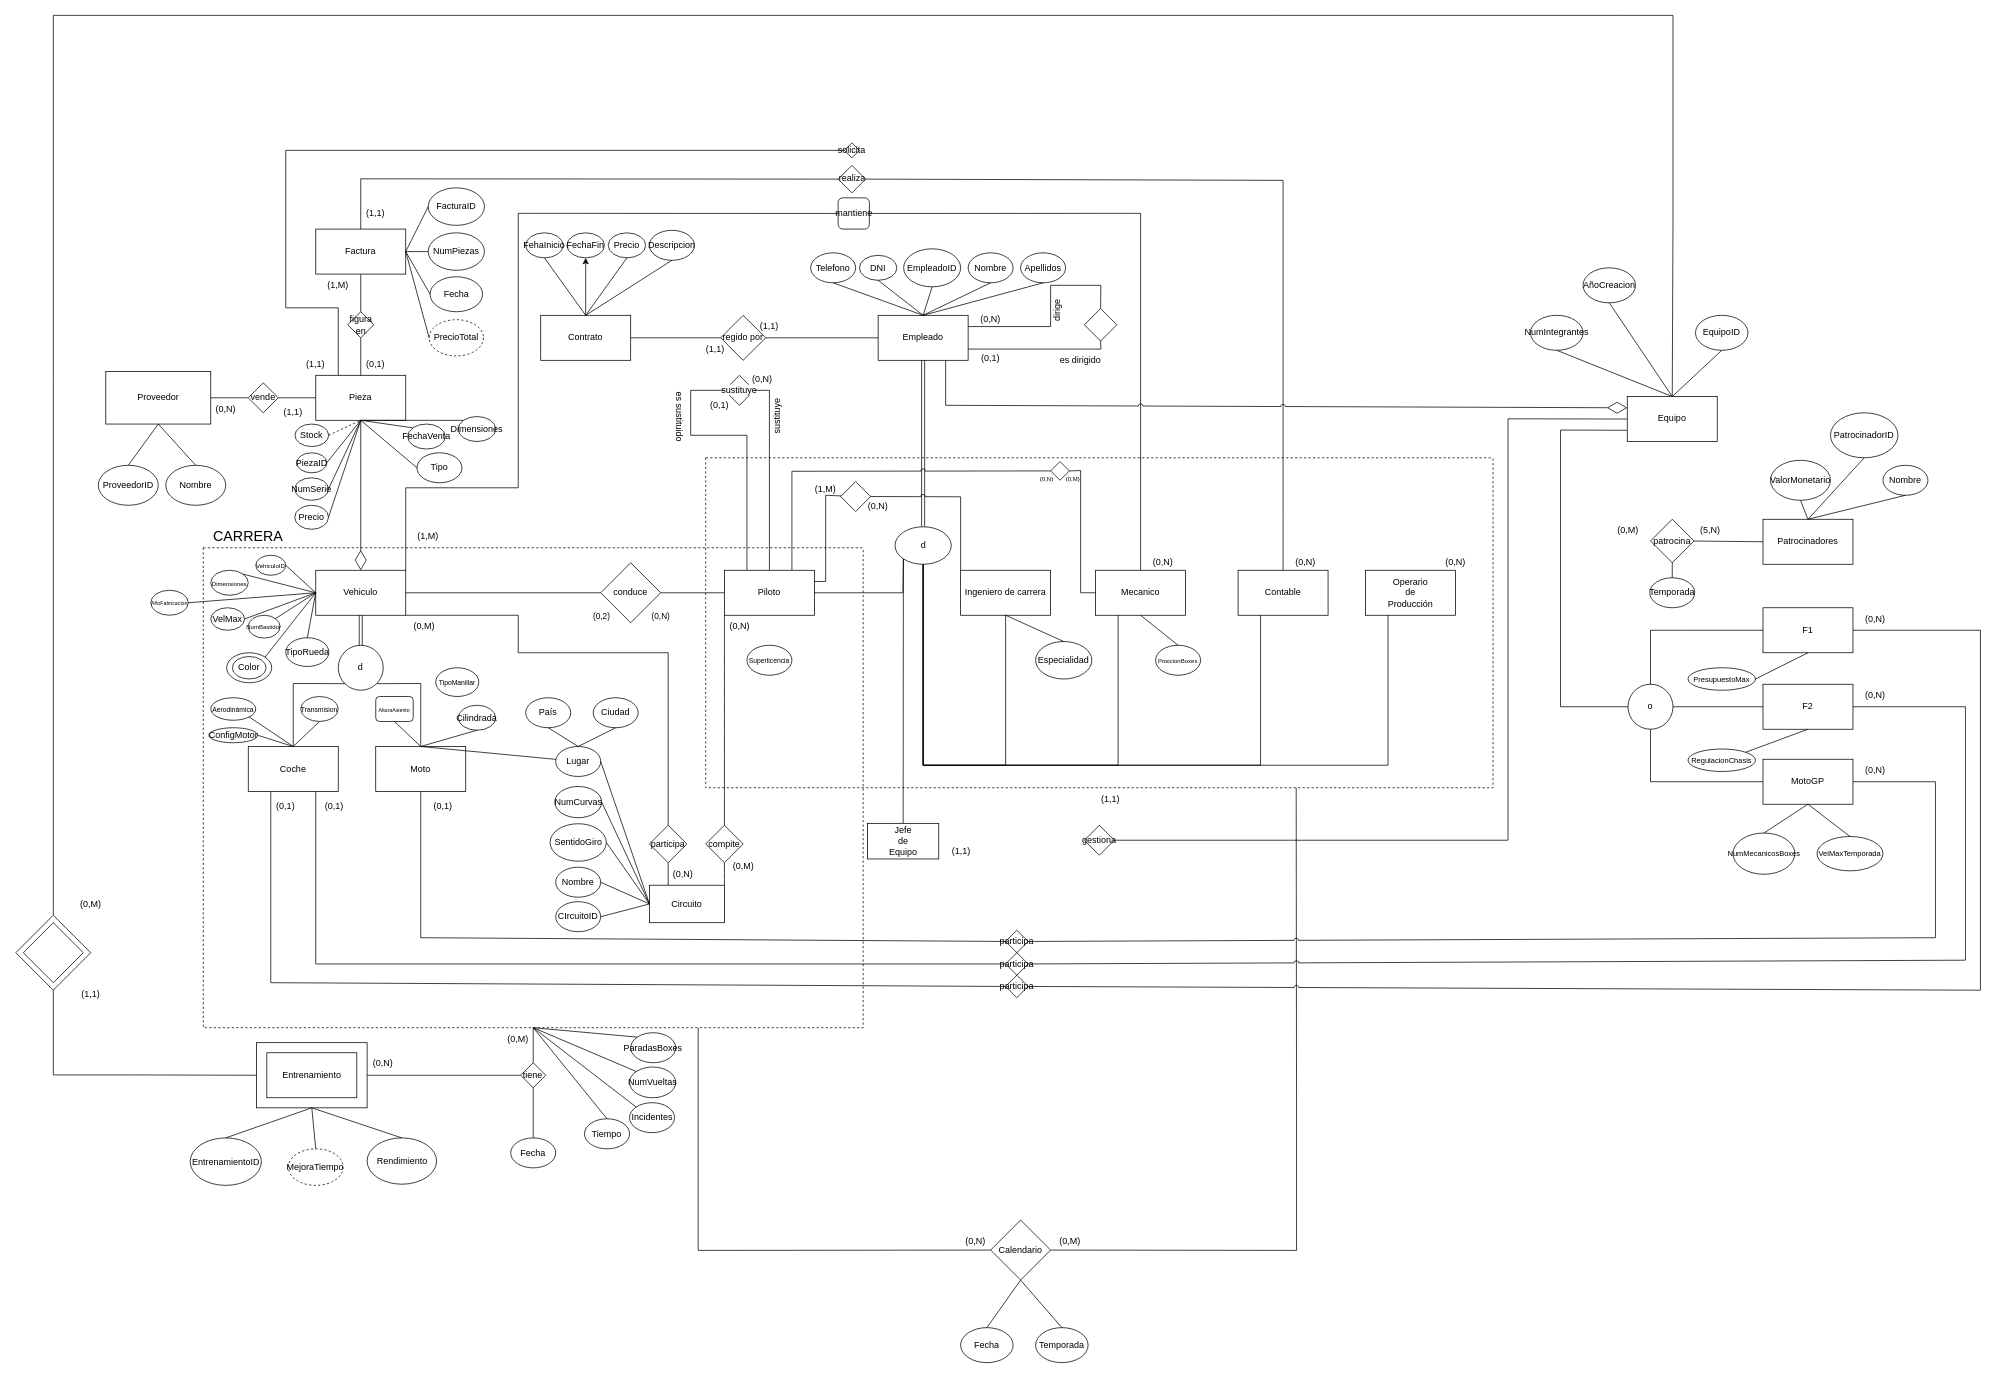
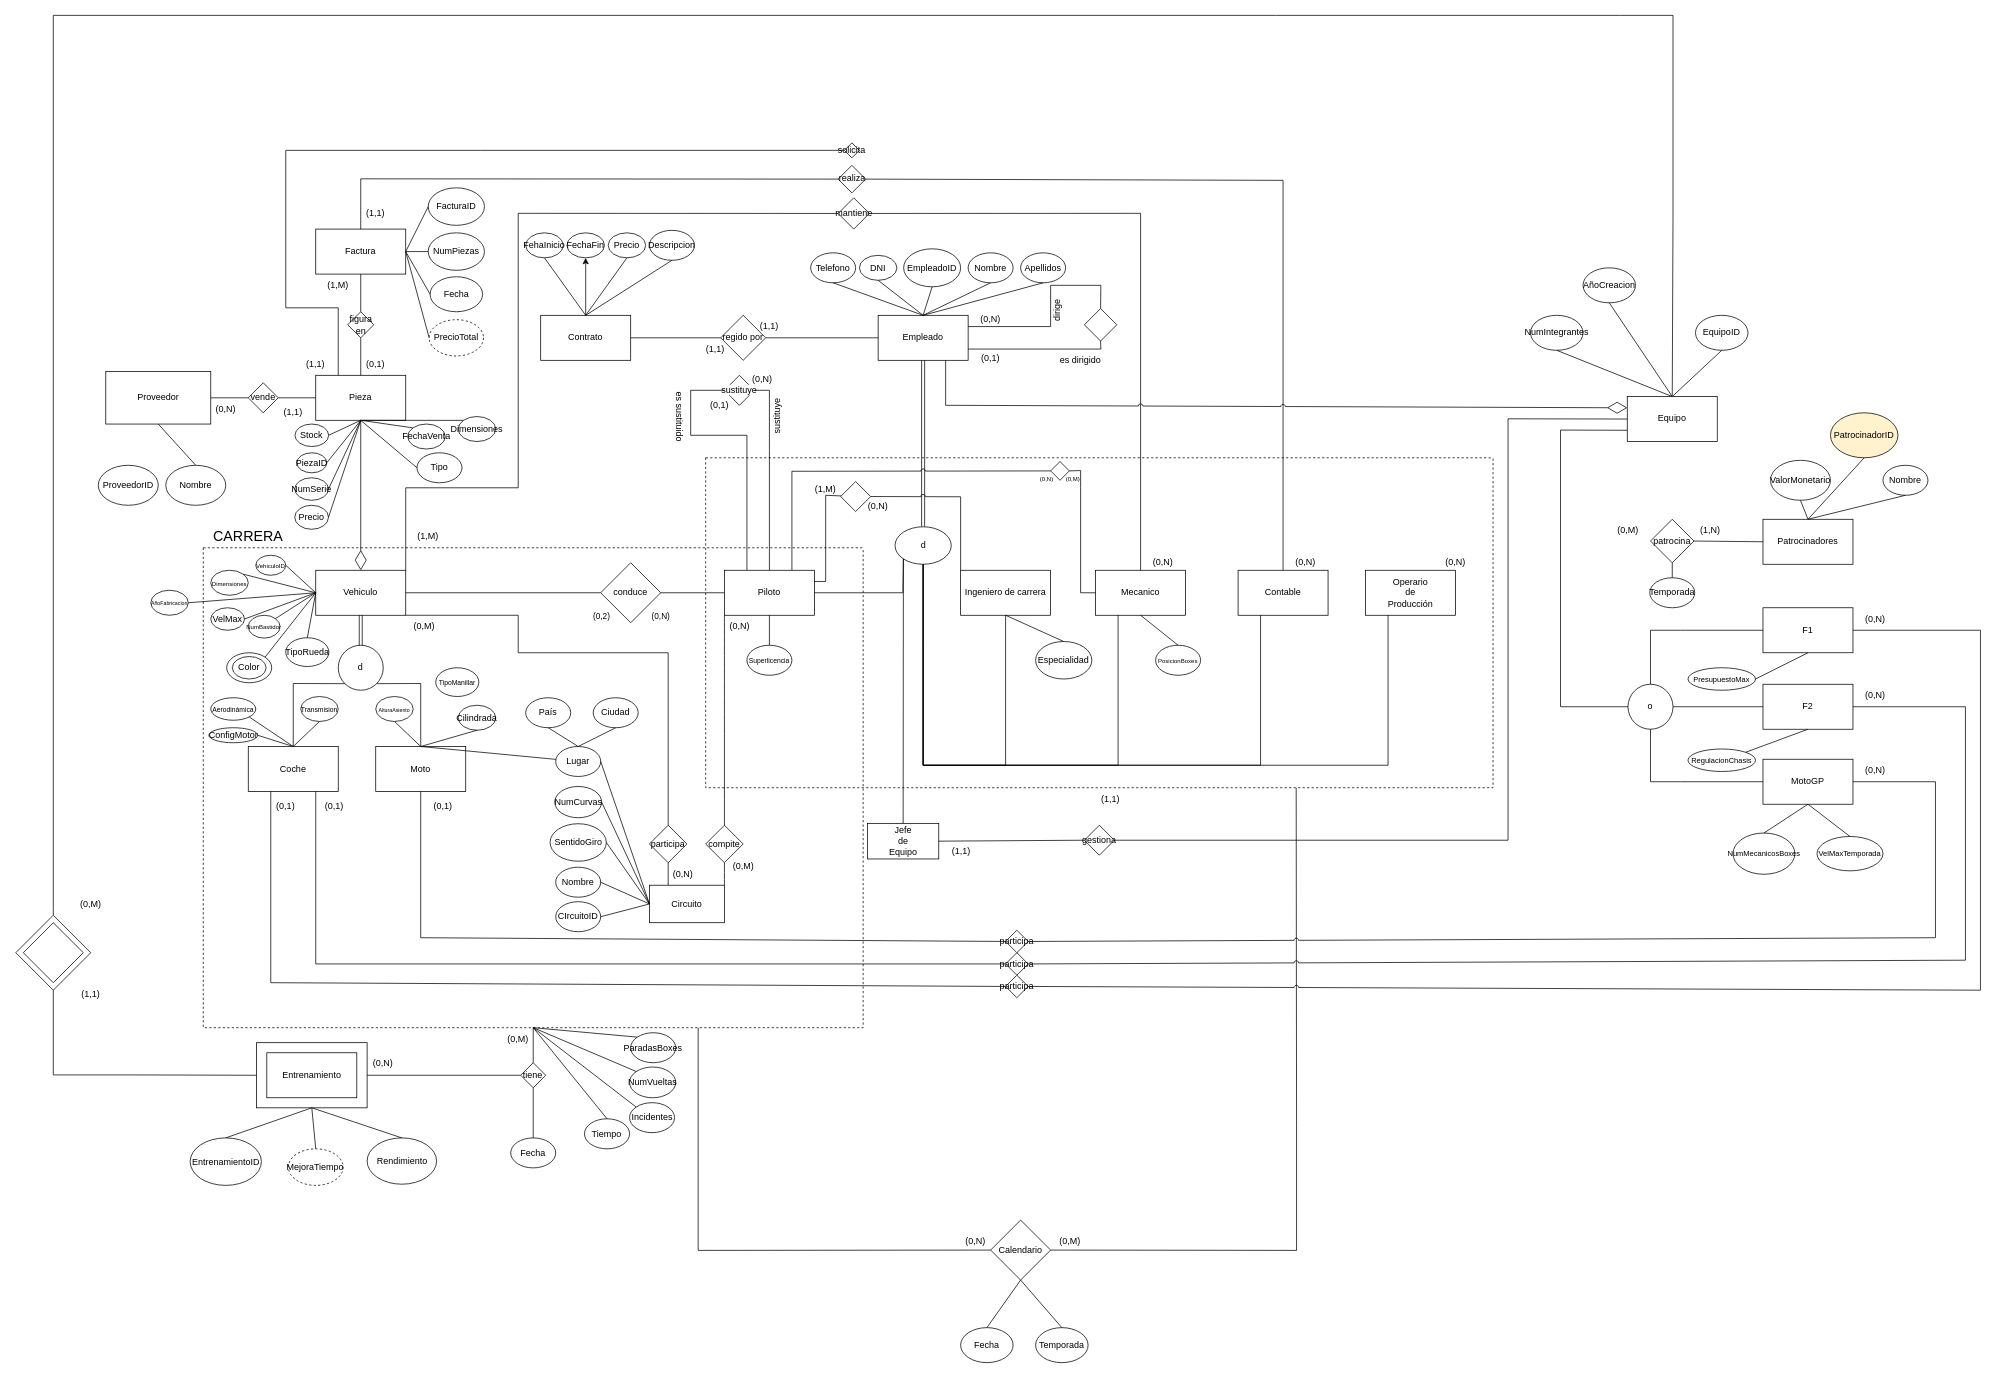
(853, 213) -> (853, 213)
(342, 429) -> (342, 429)
(1864, 435) -> (1864, 435)
(142, 446) -> none
(1710, 531) -> (1710, 531)
none -> (769, 630)
(394, 709) -> (394, 709)
none -> (1011, 841)
